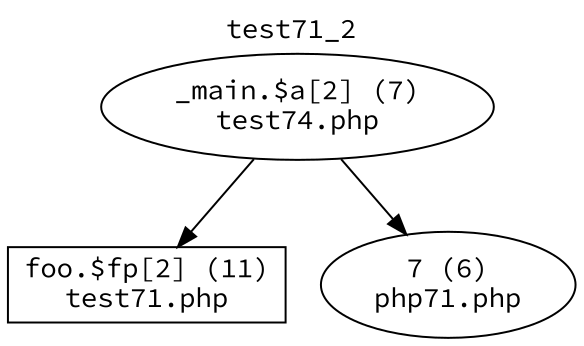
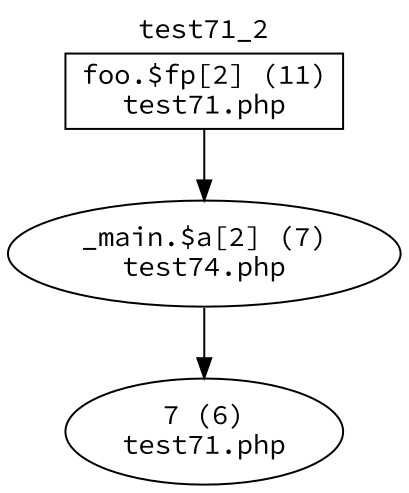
(222, 196) -> (204, 155)
(448, 285) -> (204, 432)
